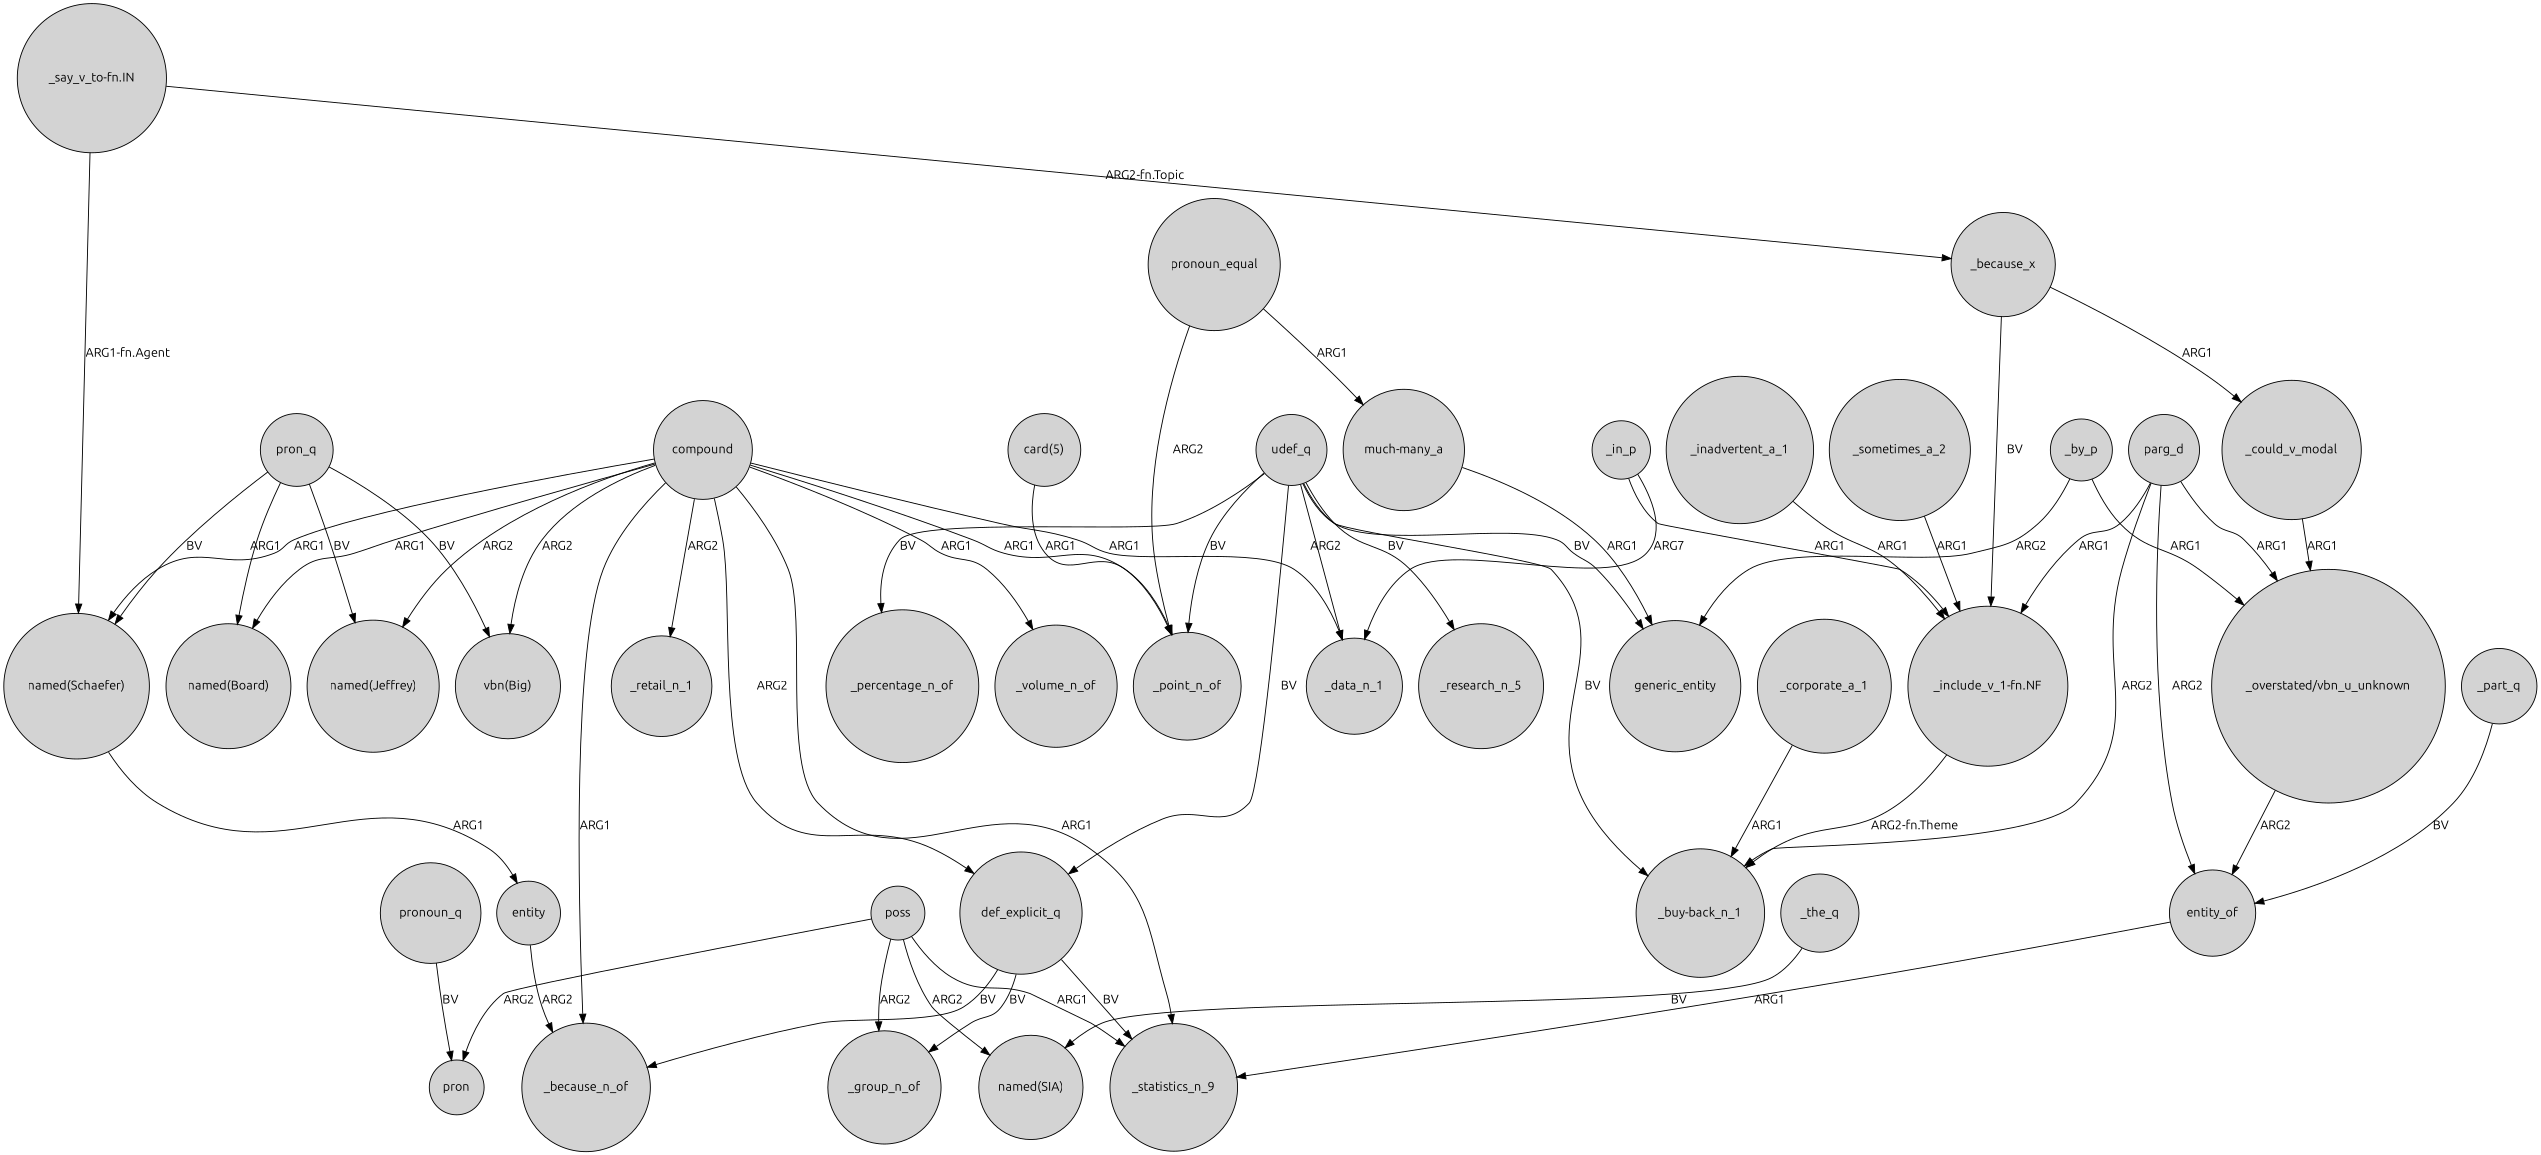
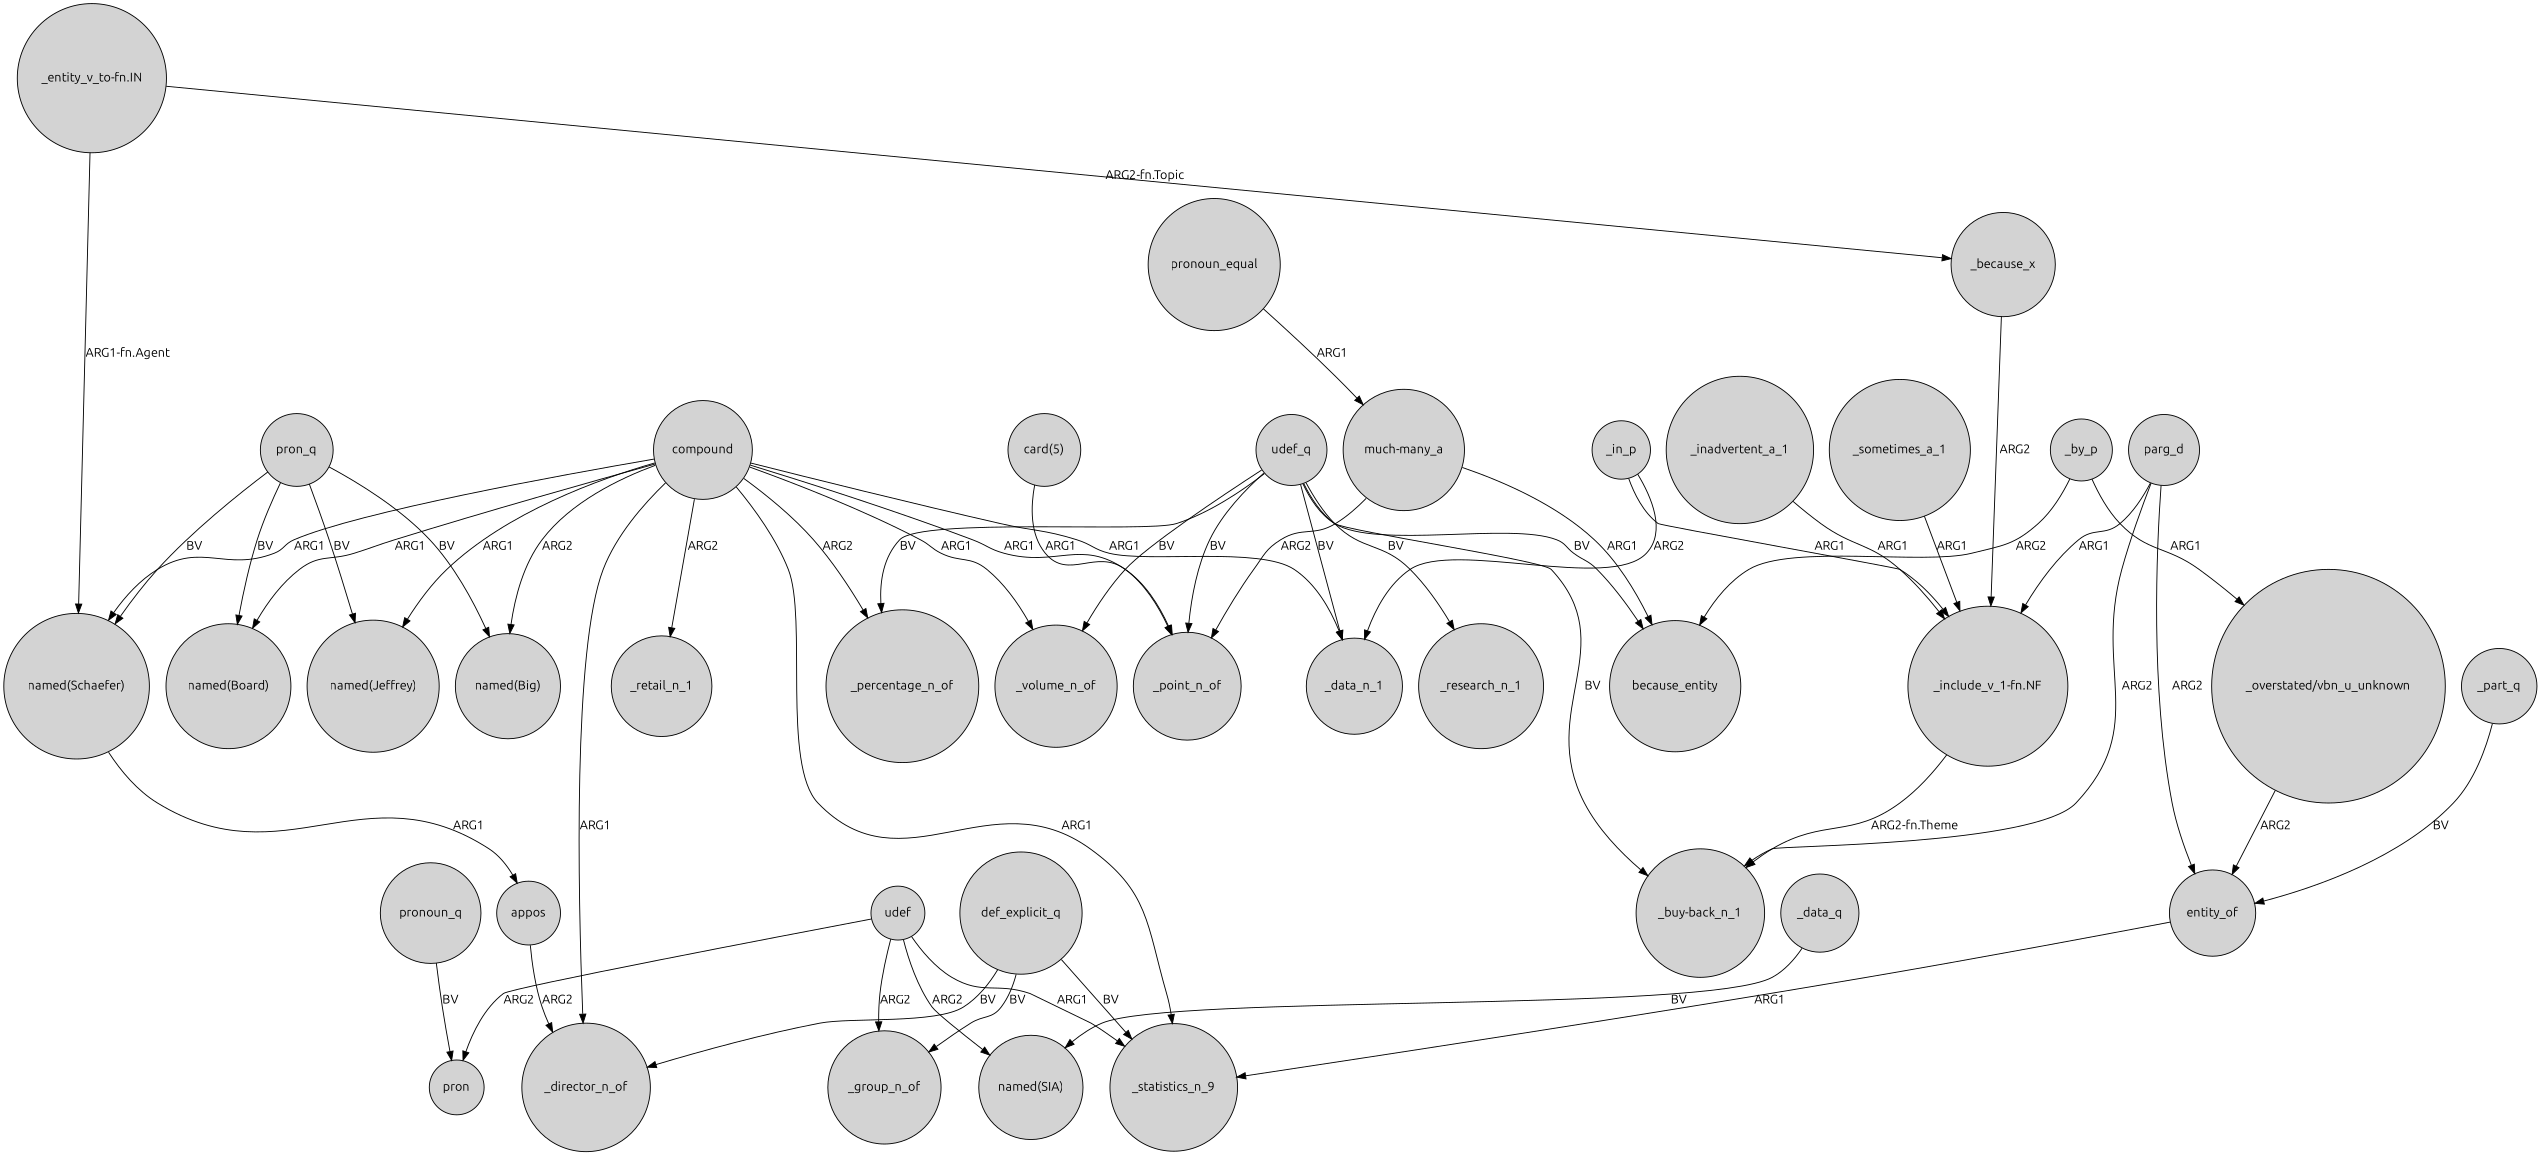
(92, 78) -> (92, 78)
(1900, 450) -> (1900, 450)
(2015, 450) -> (2015, 450)
(2292, 450) -> none
(1154, 475) -> (1275, 544)
(2225, 530) -> none
(266, 546) -> (266, 546)
(498, 546) -> (498, 546)
(1326, 546) -> (1326, 546)
(1669, 546) -> (1669, 546)
(508, 686) -> (508, 686)
(1481, 686) -> (1481, 686)
(1675, 686) -> (1675, 686)
(1824, 686) -> none
(1262, 740) -> (1165, 536)
(740, 765) -> (811, 537)
(529, 913) -> (529, 913)
(898, 913) -> (898, 913)
(1820, 913) -> (1820, 913)
(586, 1087) -> (586, 1087)
